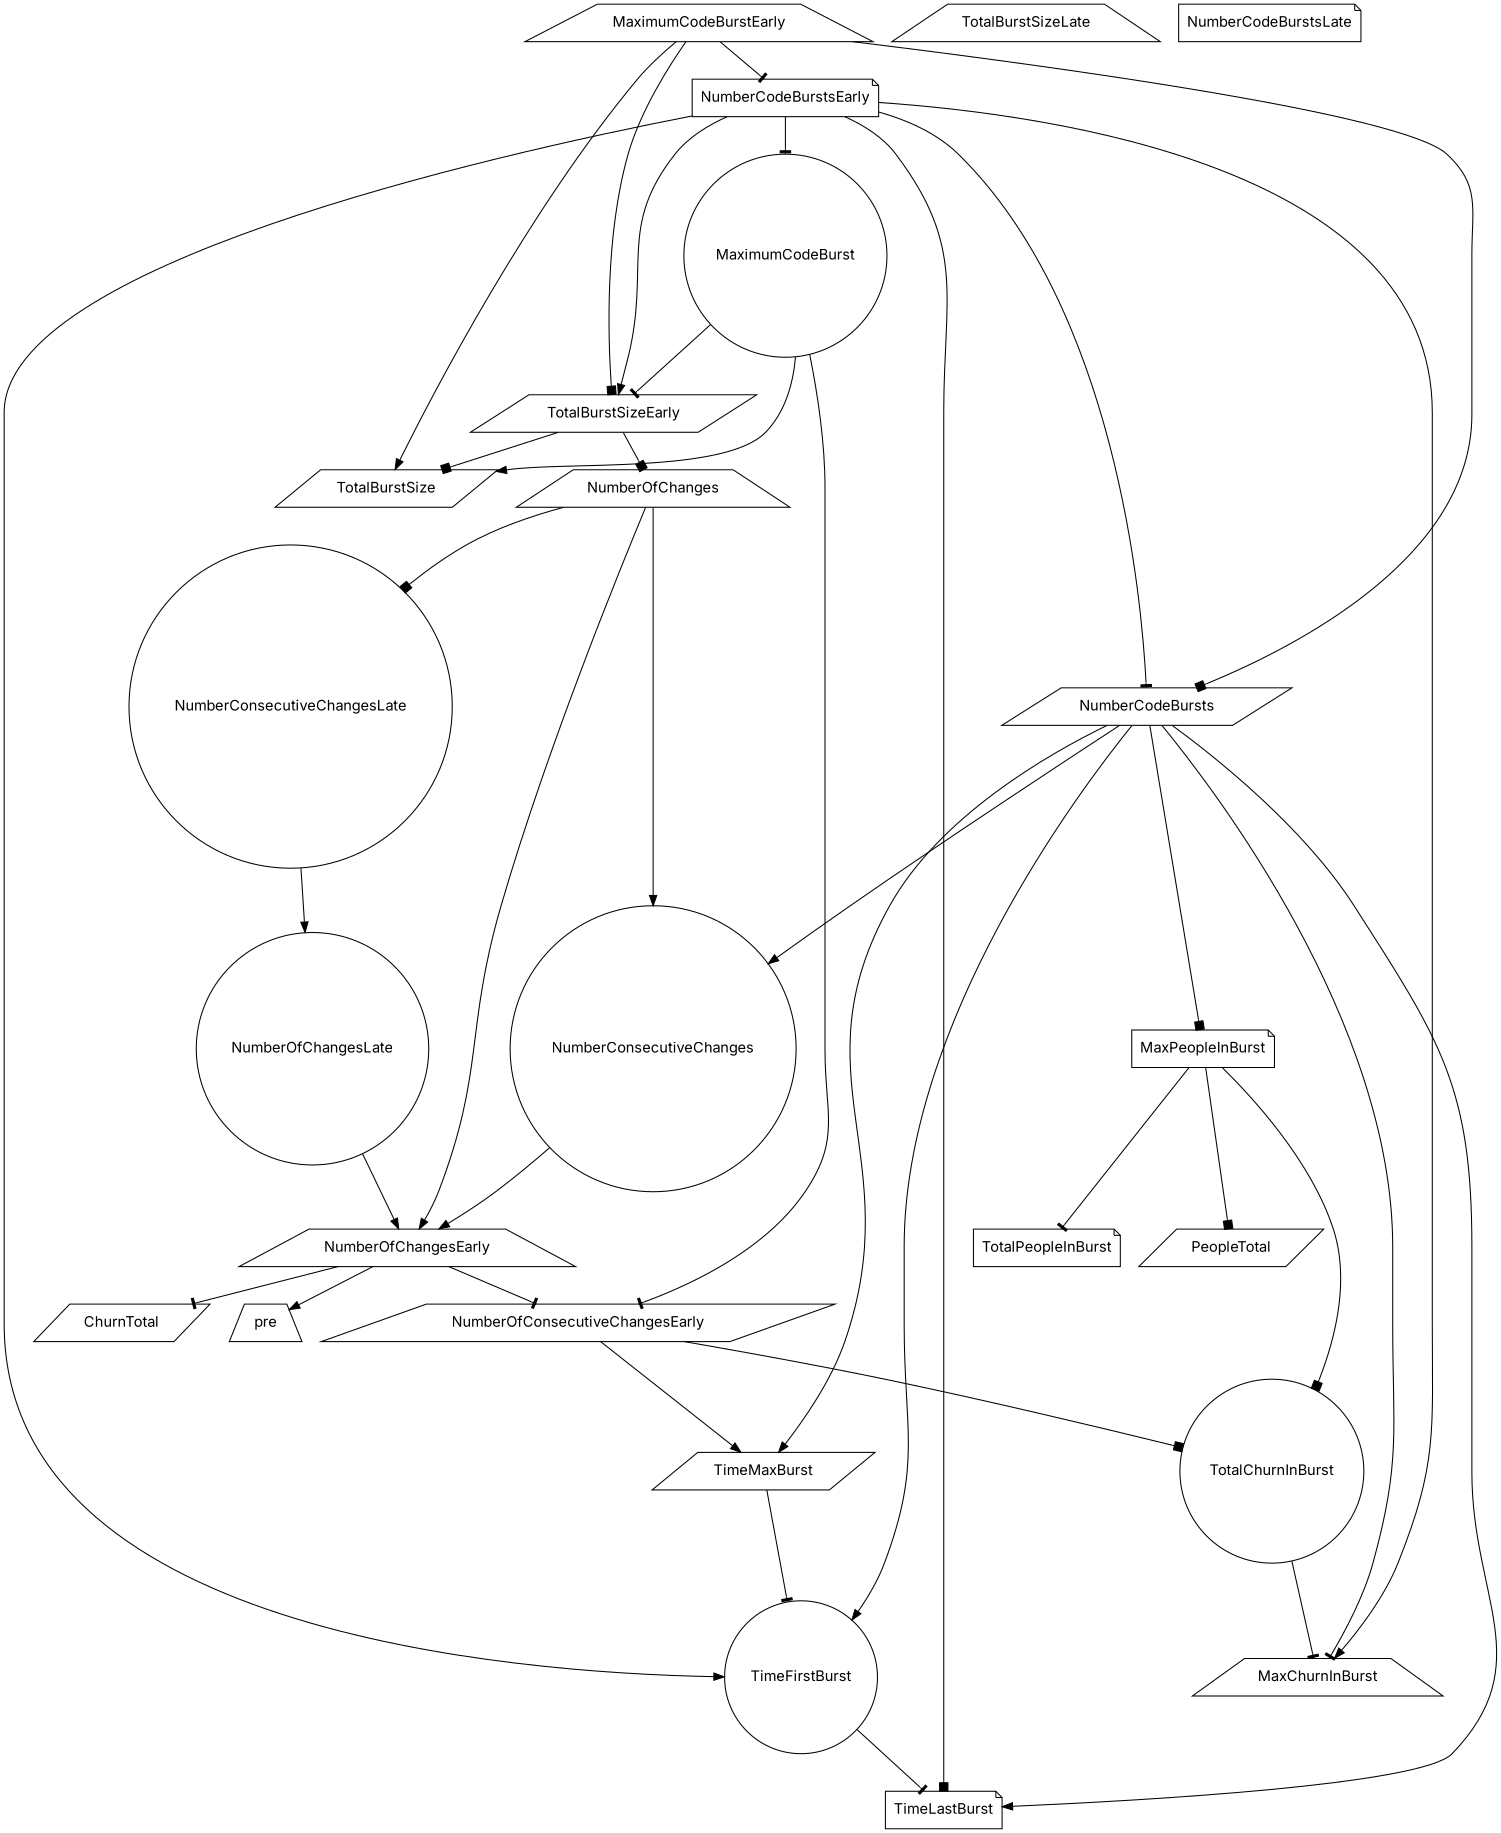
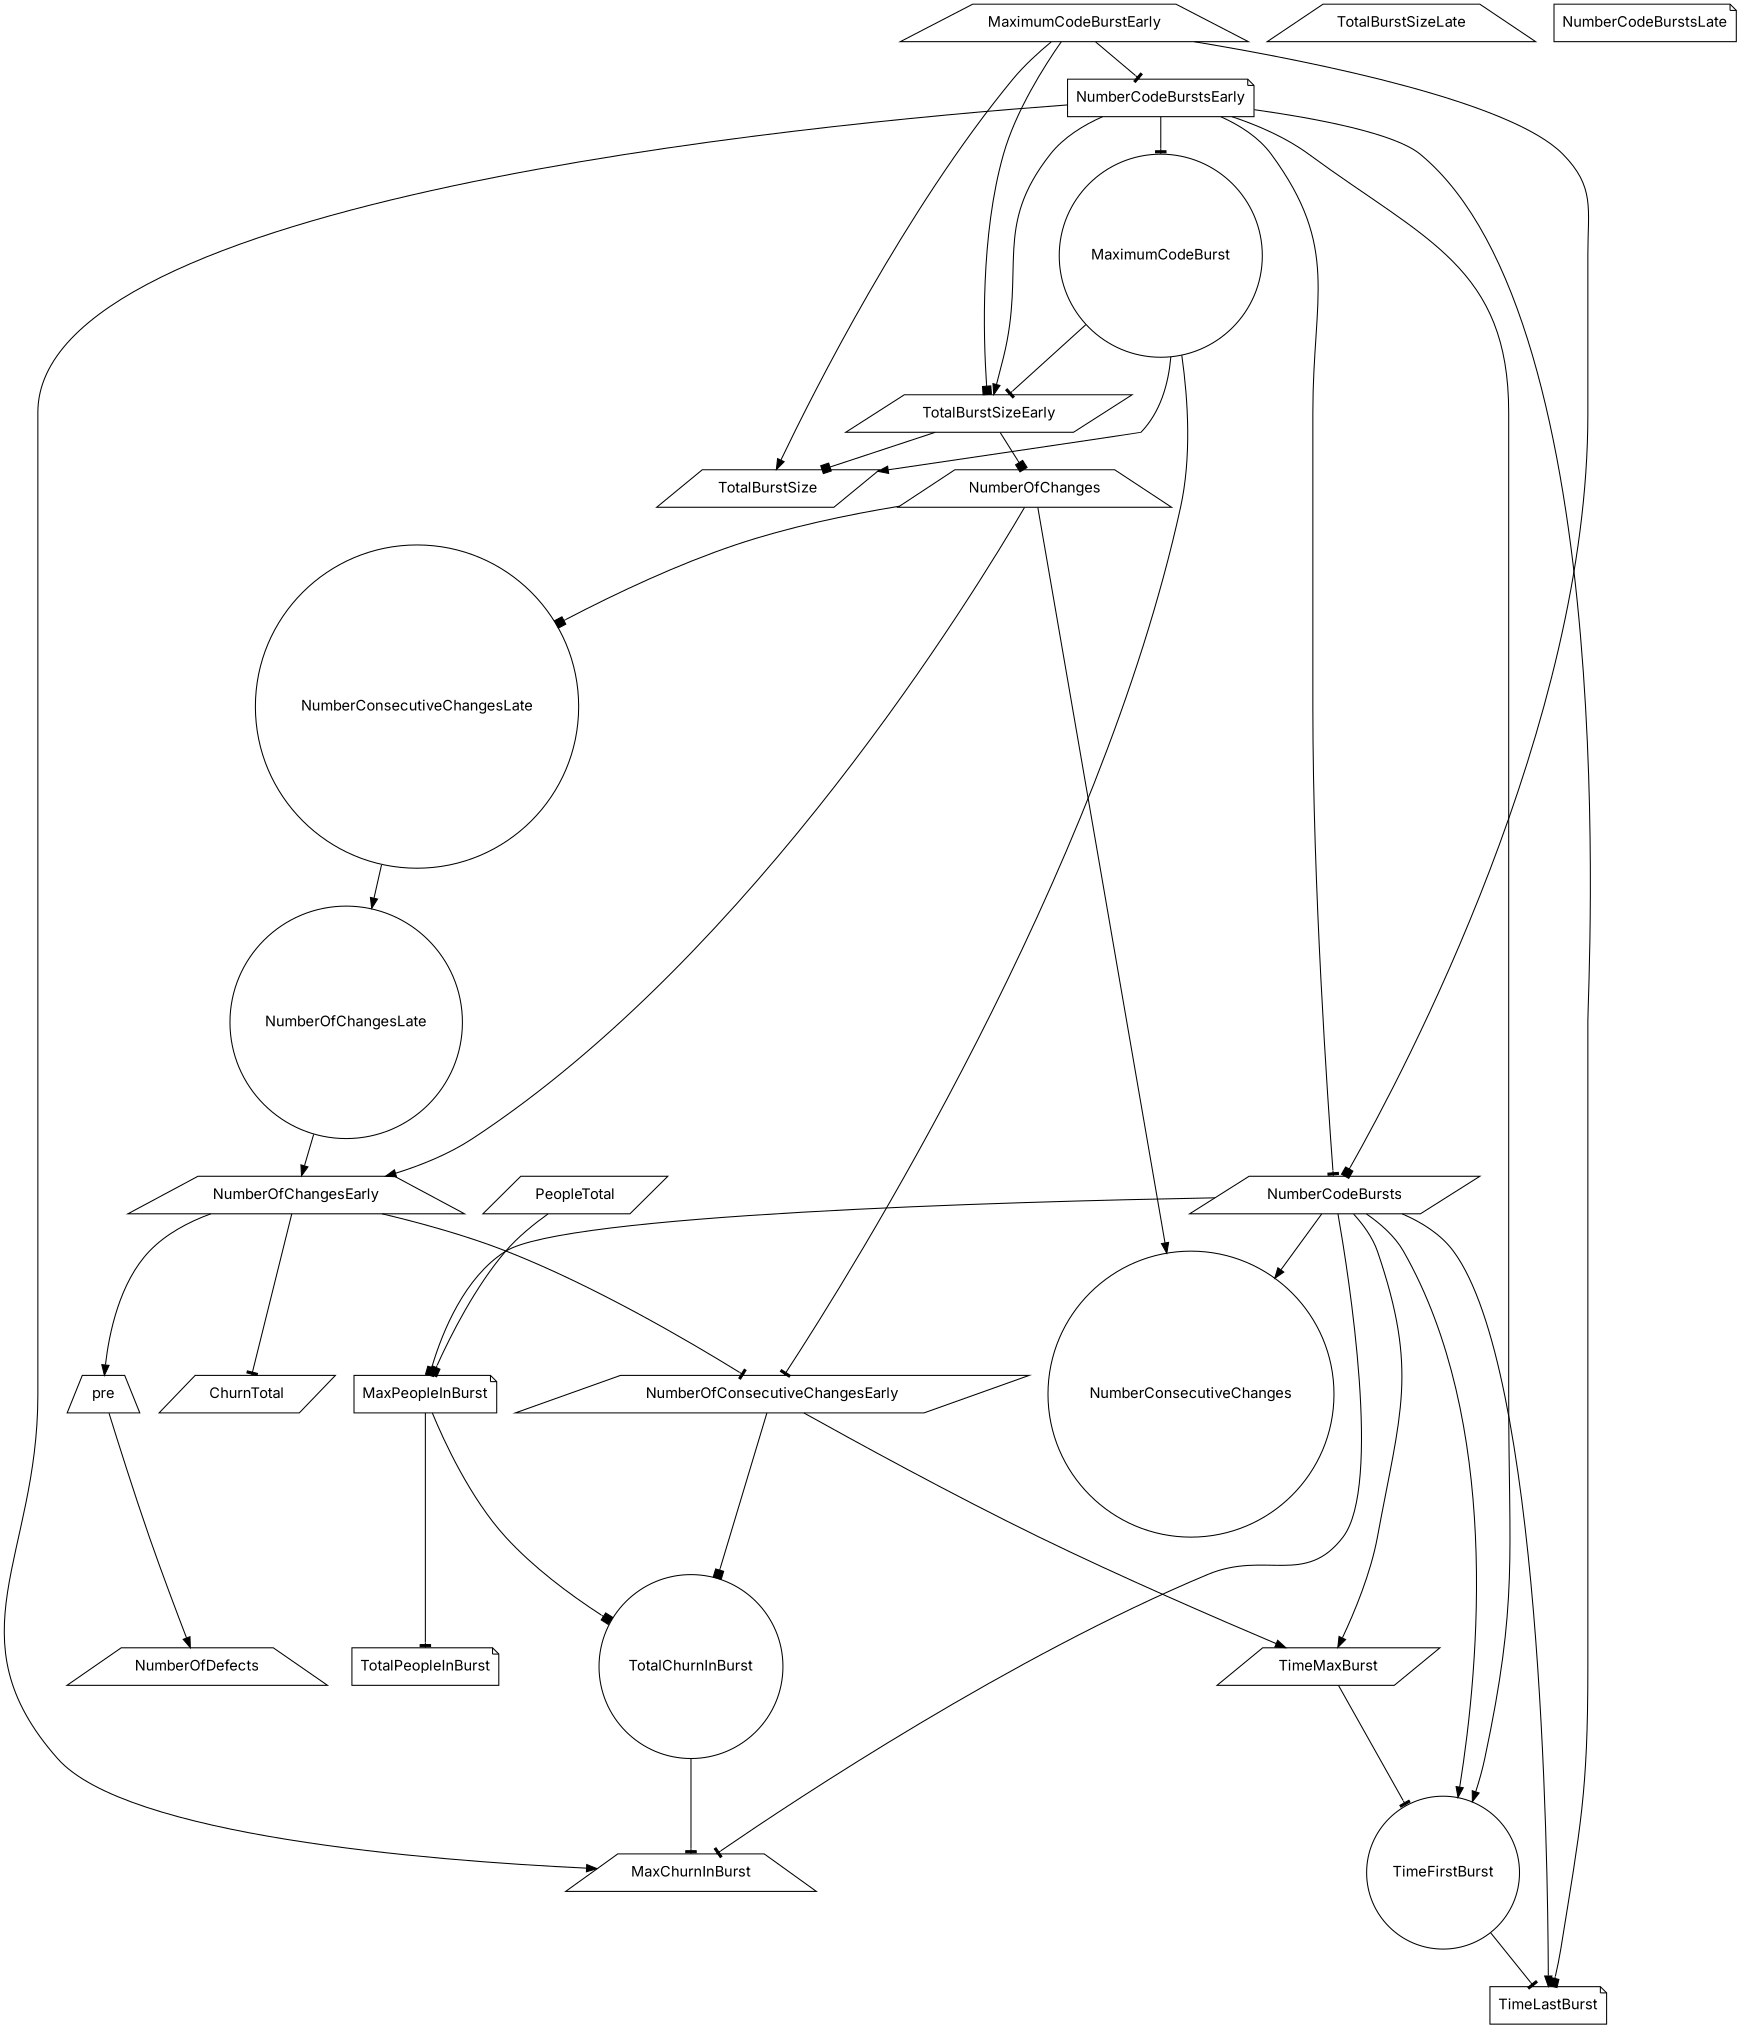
(1216, 1143) -> (483, 1282)
(501, 1188) -> none
none -> (197, 1667)
